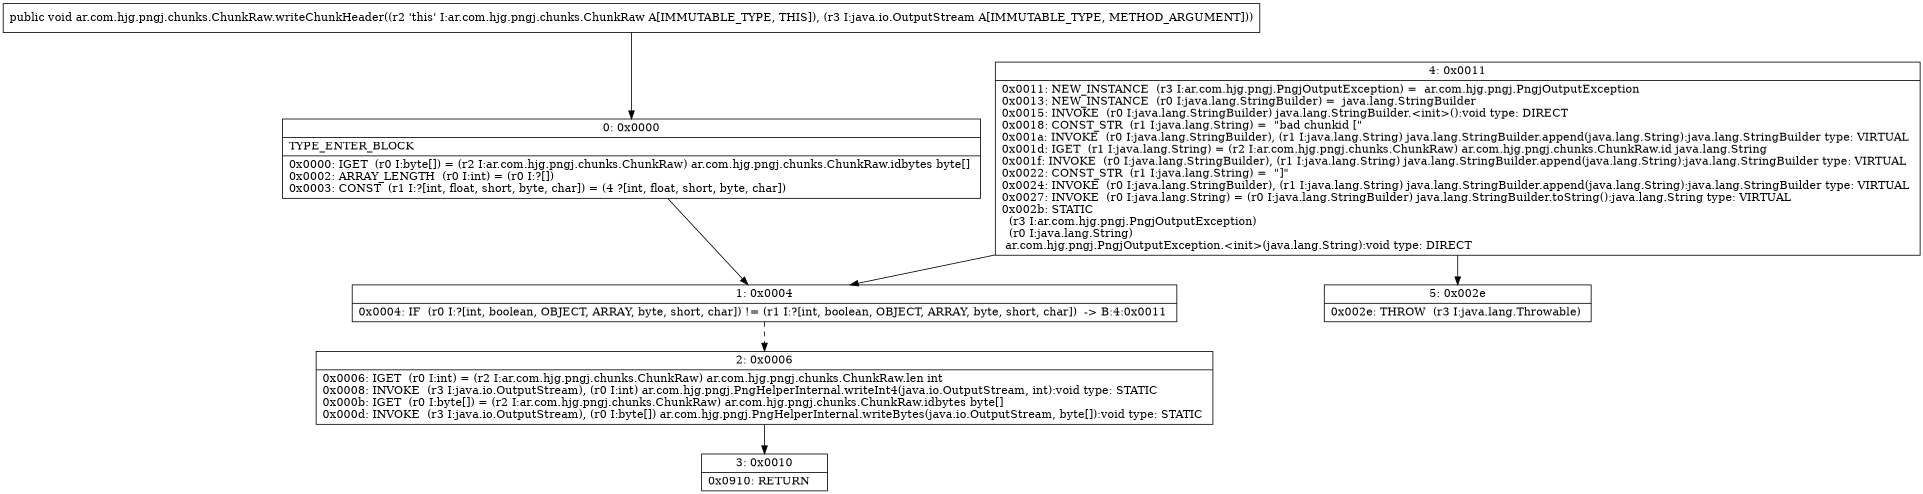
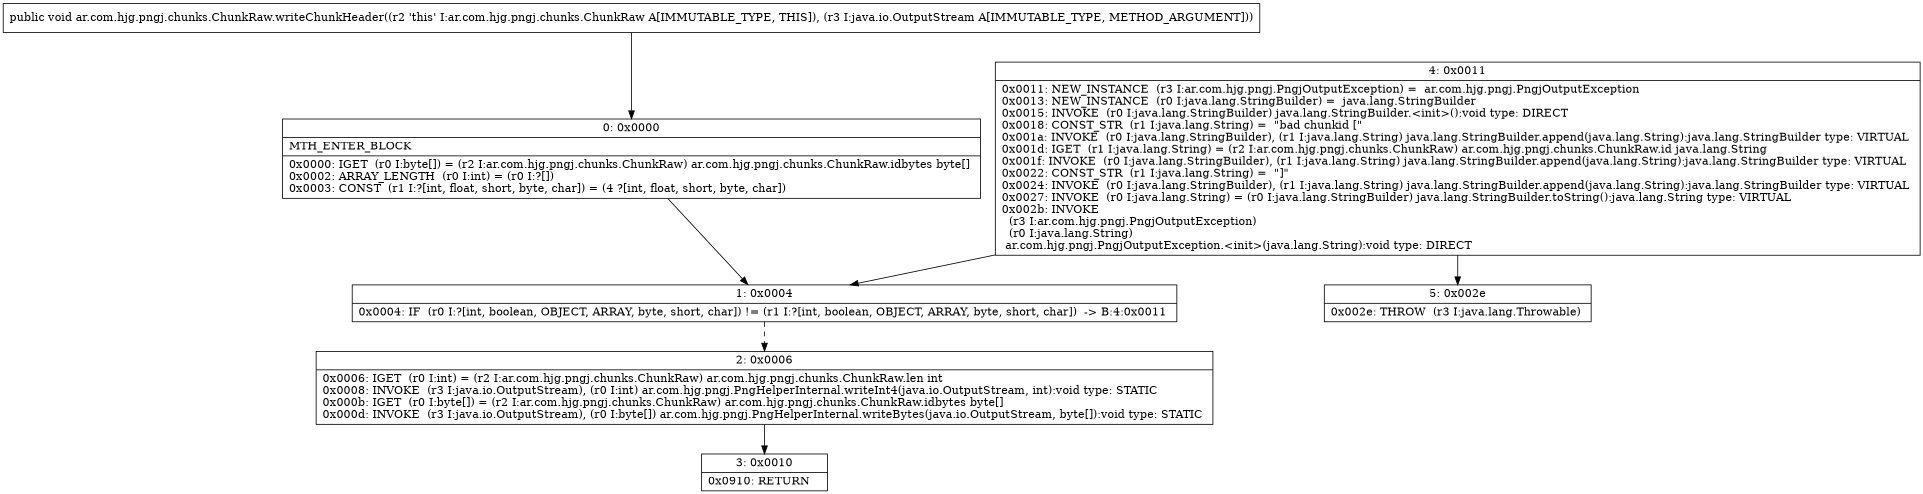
(352, 146) -> (351, 146)
(1051, 210) -> (1054, 210)
